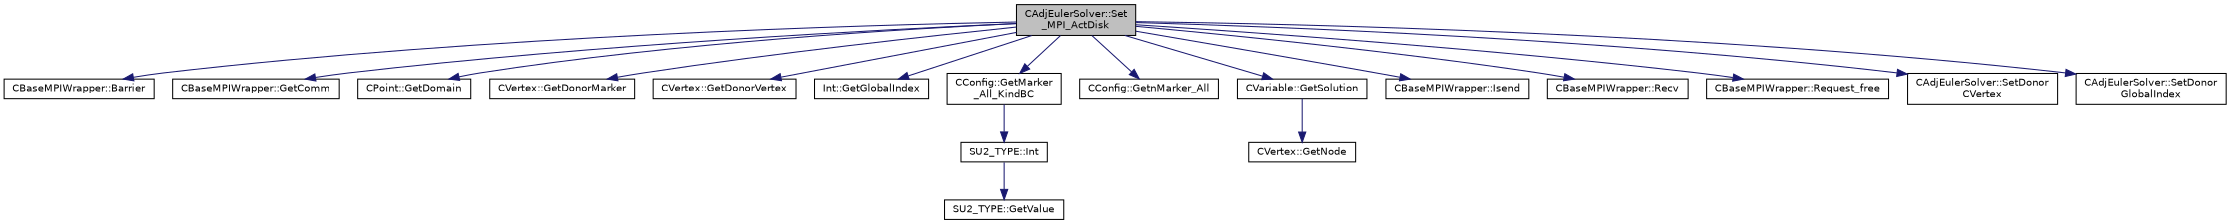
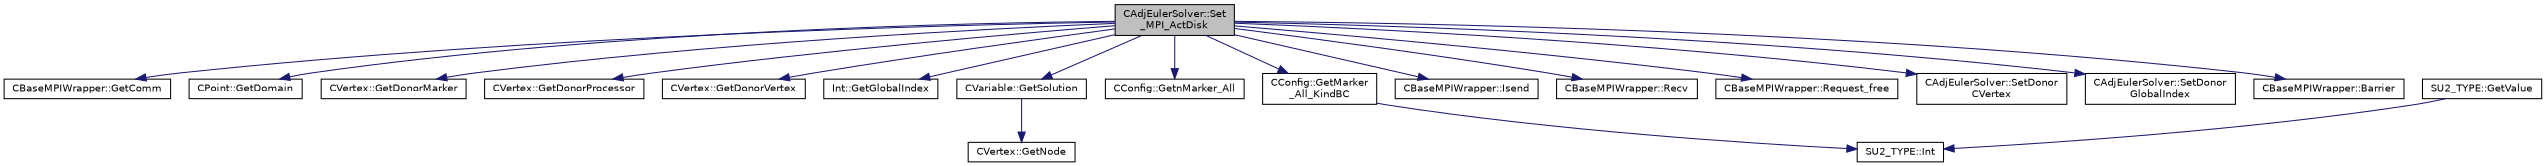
none -> (564, 89)
(1004, 176) -> (2200, 130)
